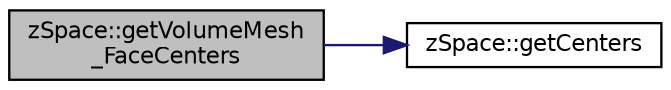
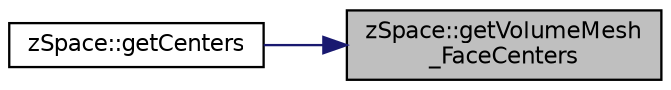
(354, 45) -> (293, 45)
